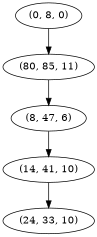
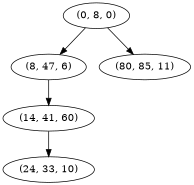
(49, 89) -> (75, 39)
(49, 170) -> (49, 118)
